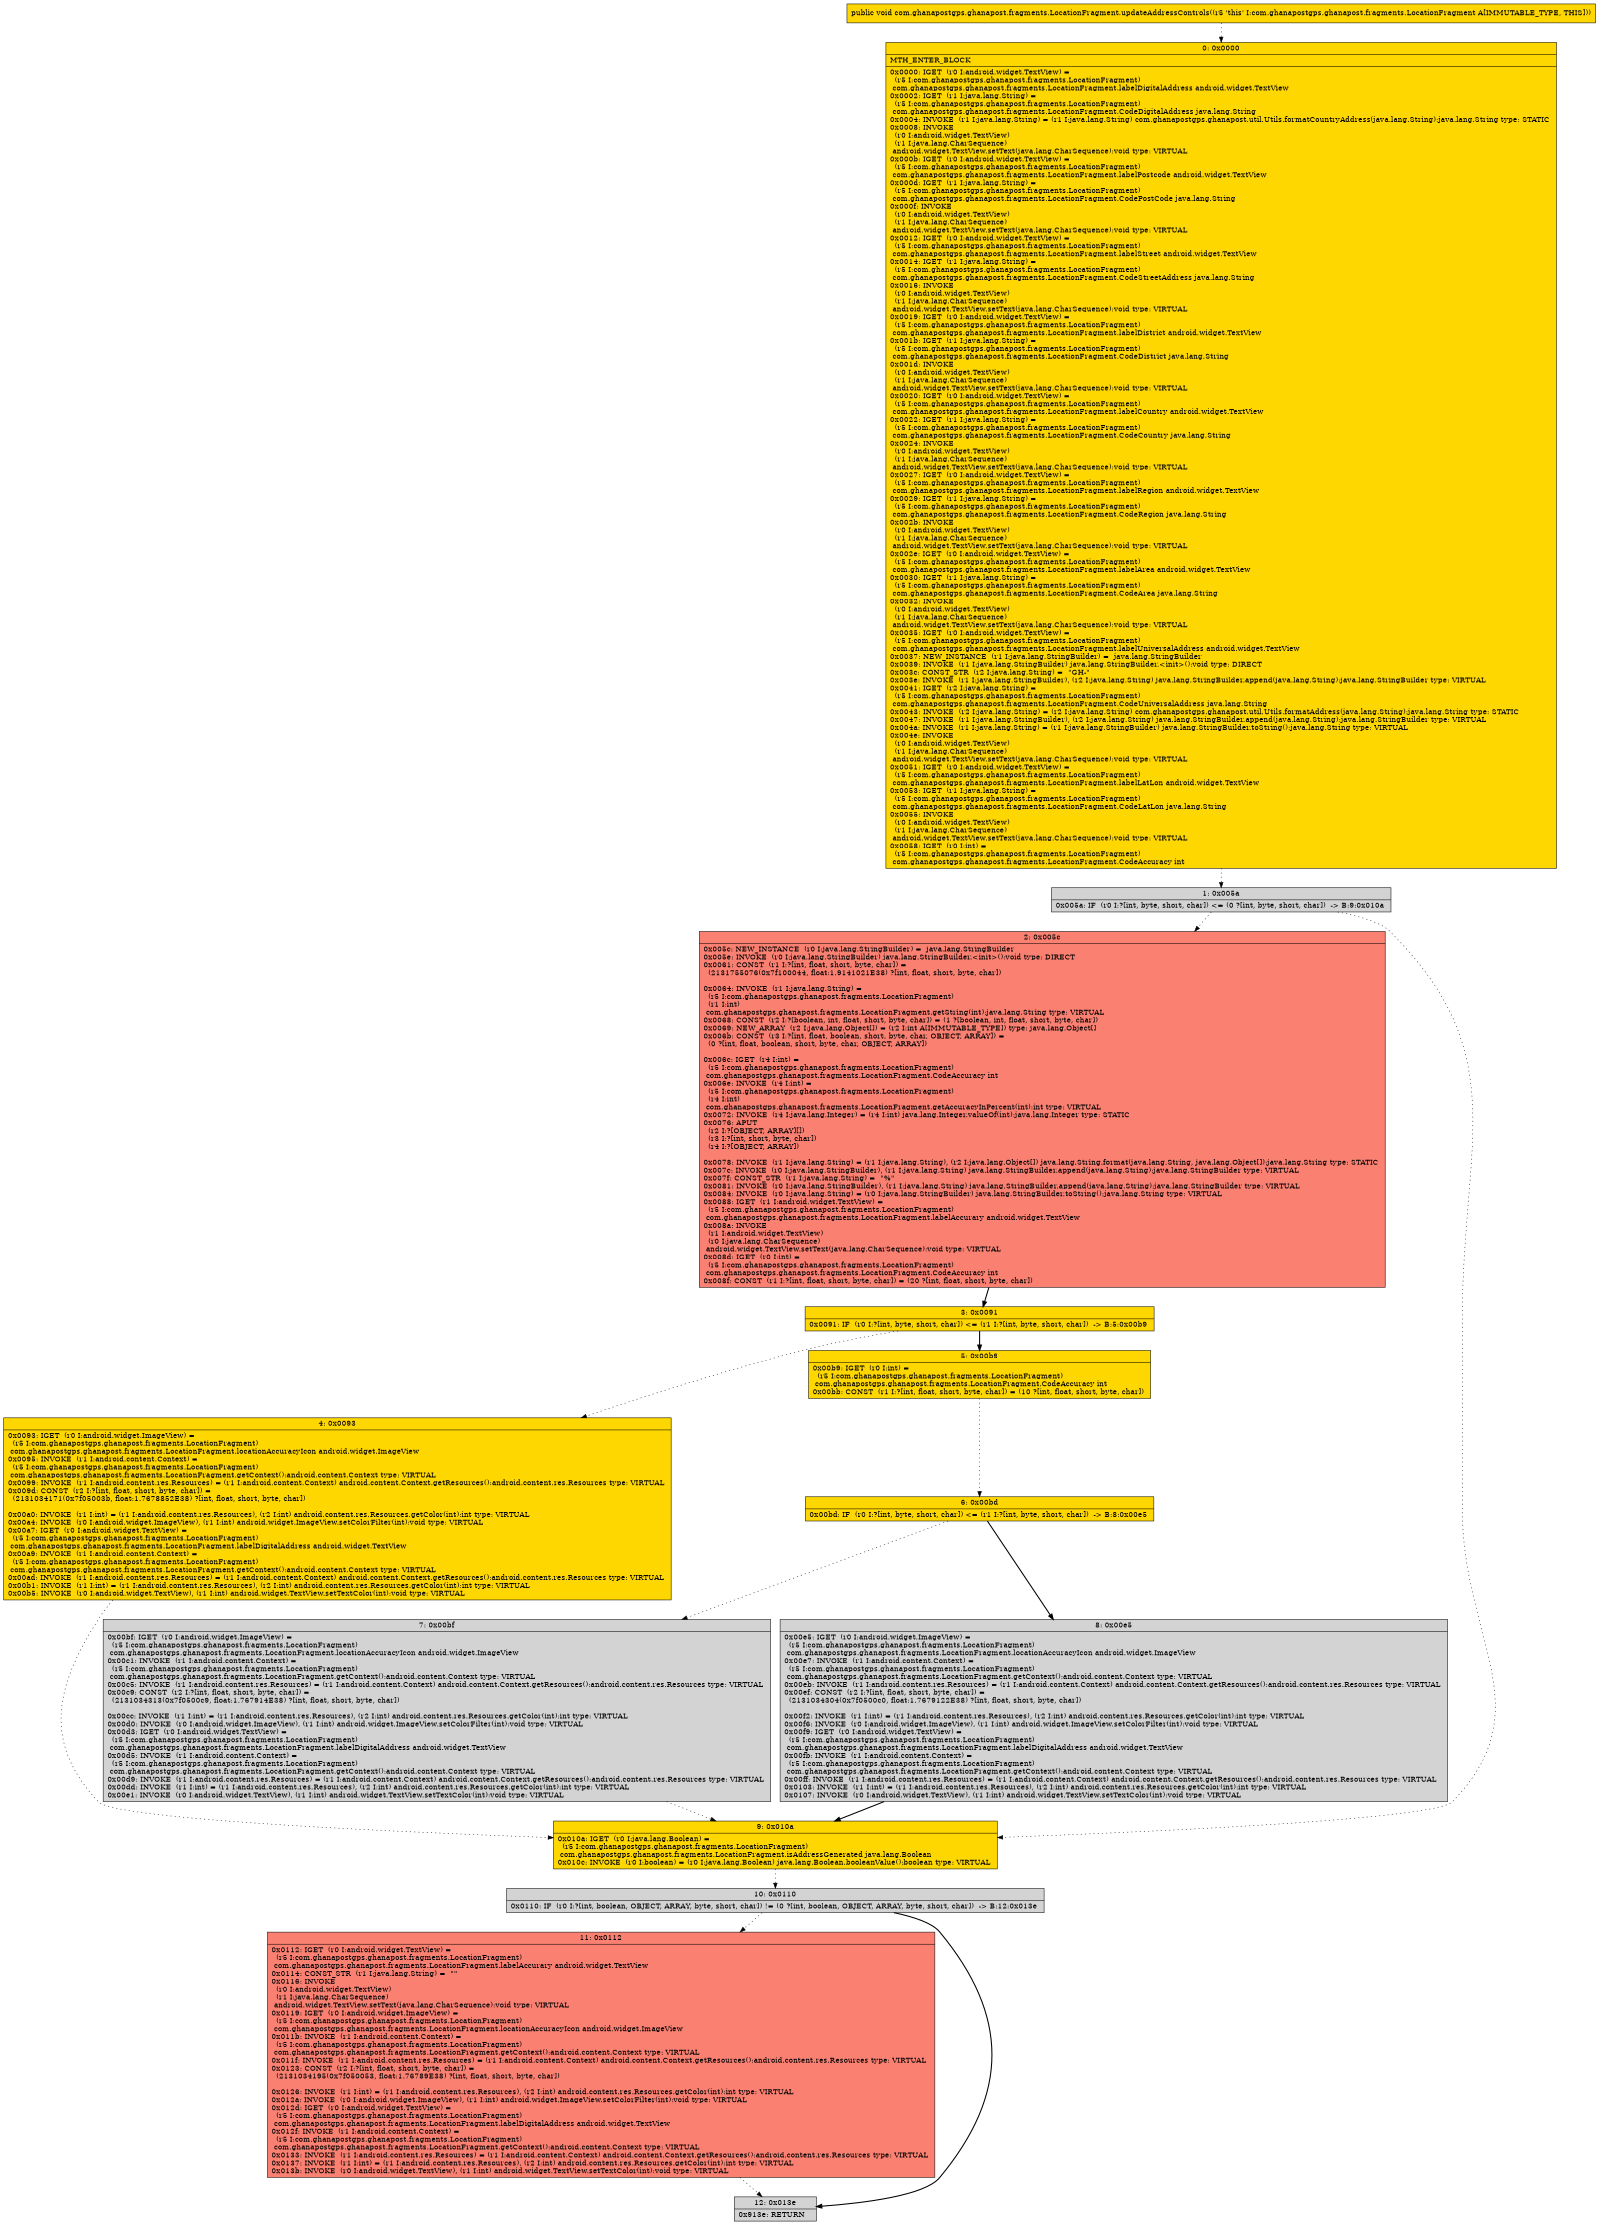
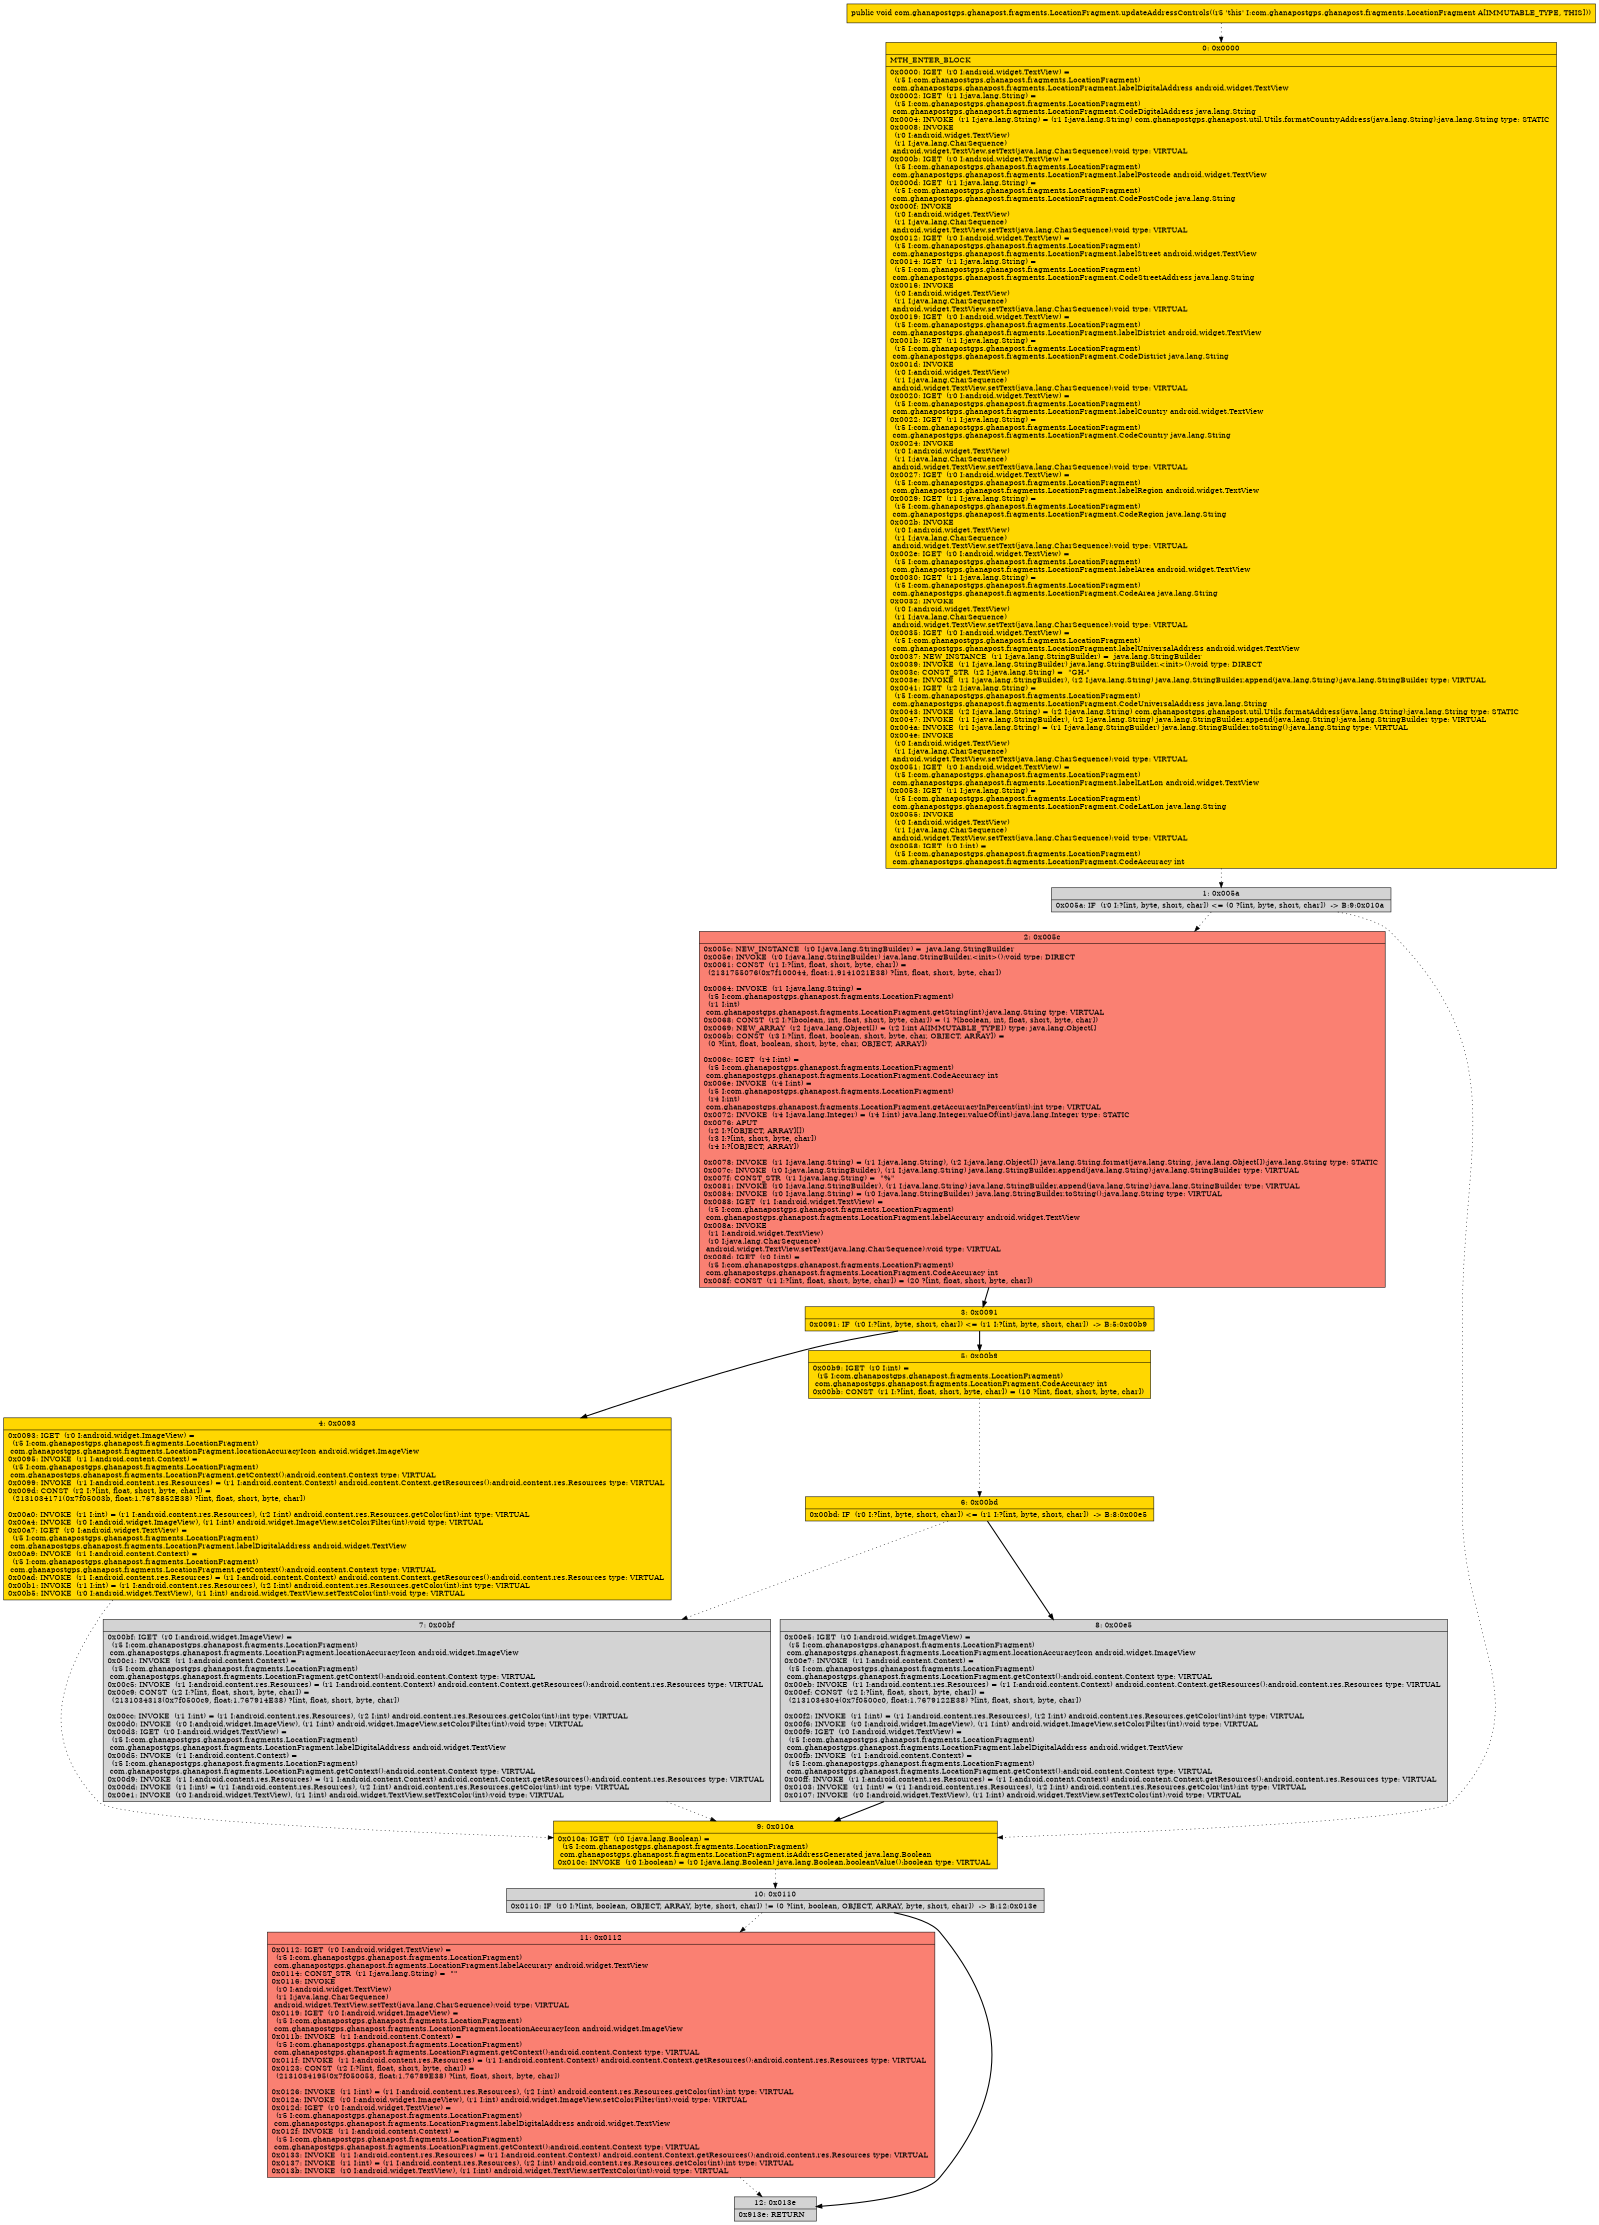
(741, 1367) -> (741, 1367)
